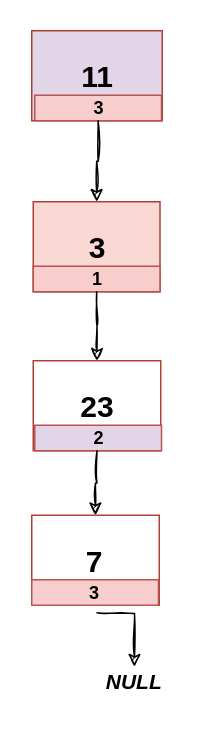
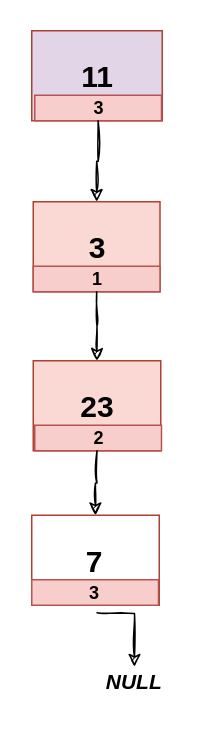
(97, 406) -> (97, 406)
(98, 438) -> (98, 438)
